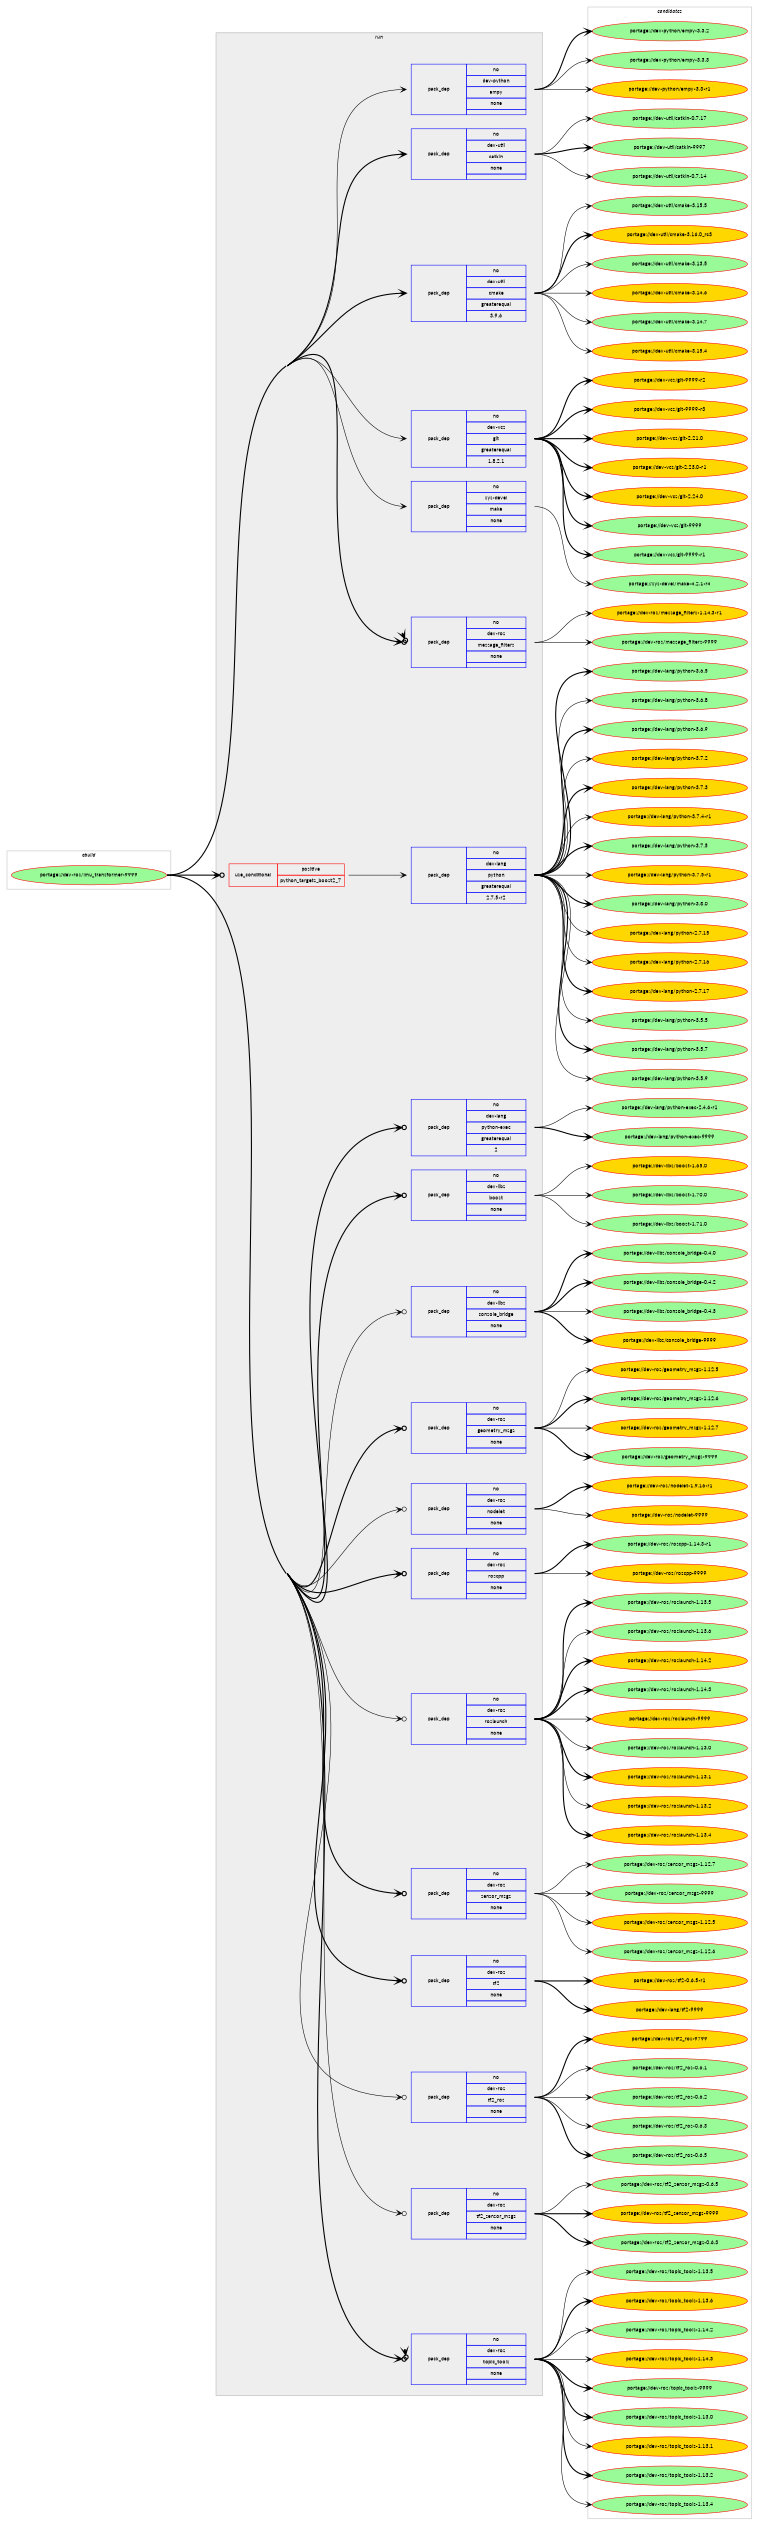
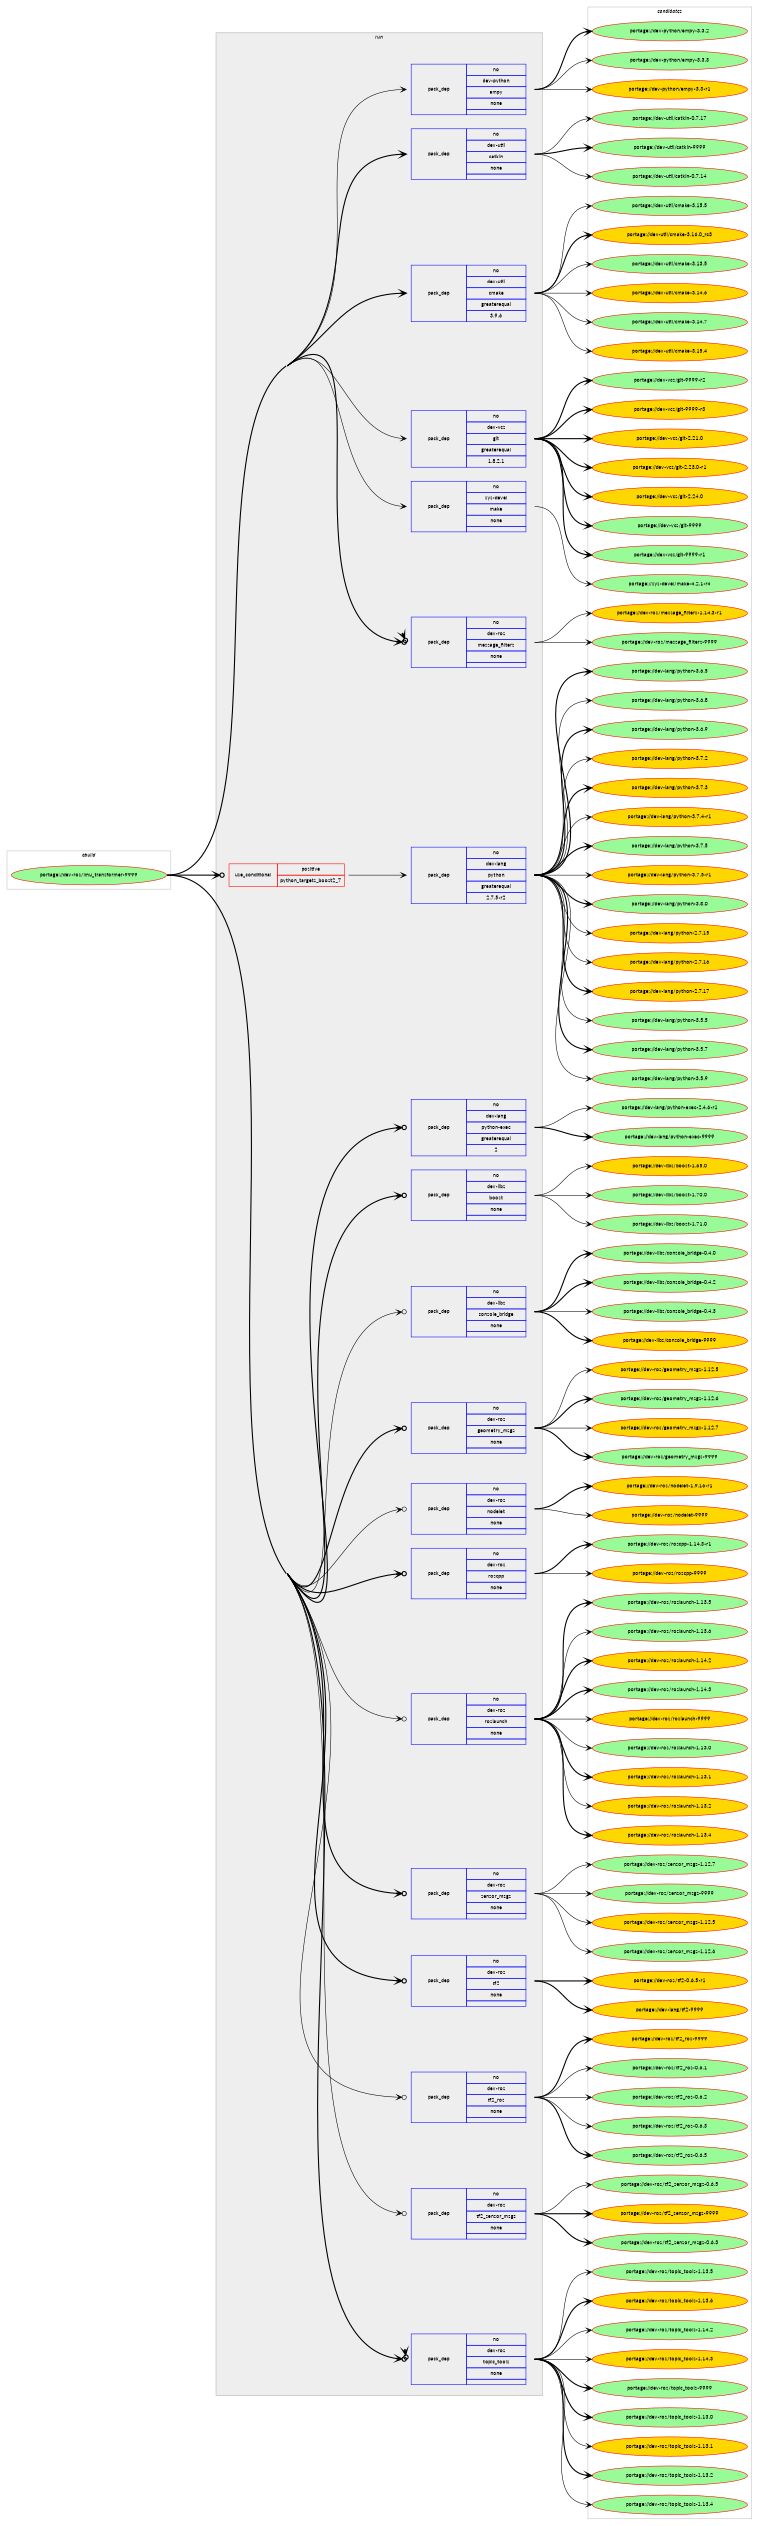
(670, 148) -> (670, 148)
(670, 380) -> (670, 380)
(670, 2039) -> (670, 2039)
